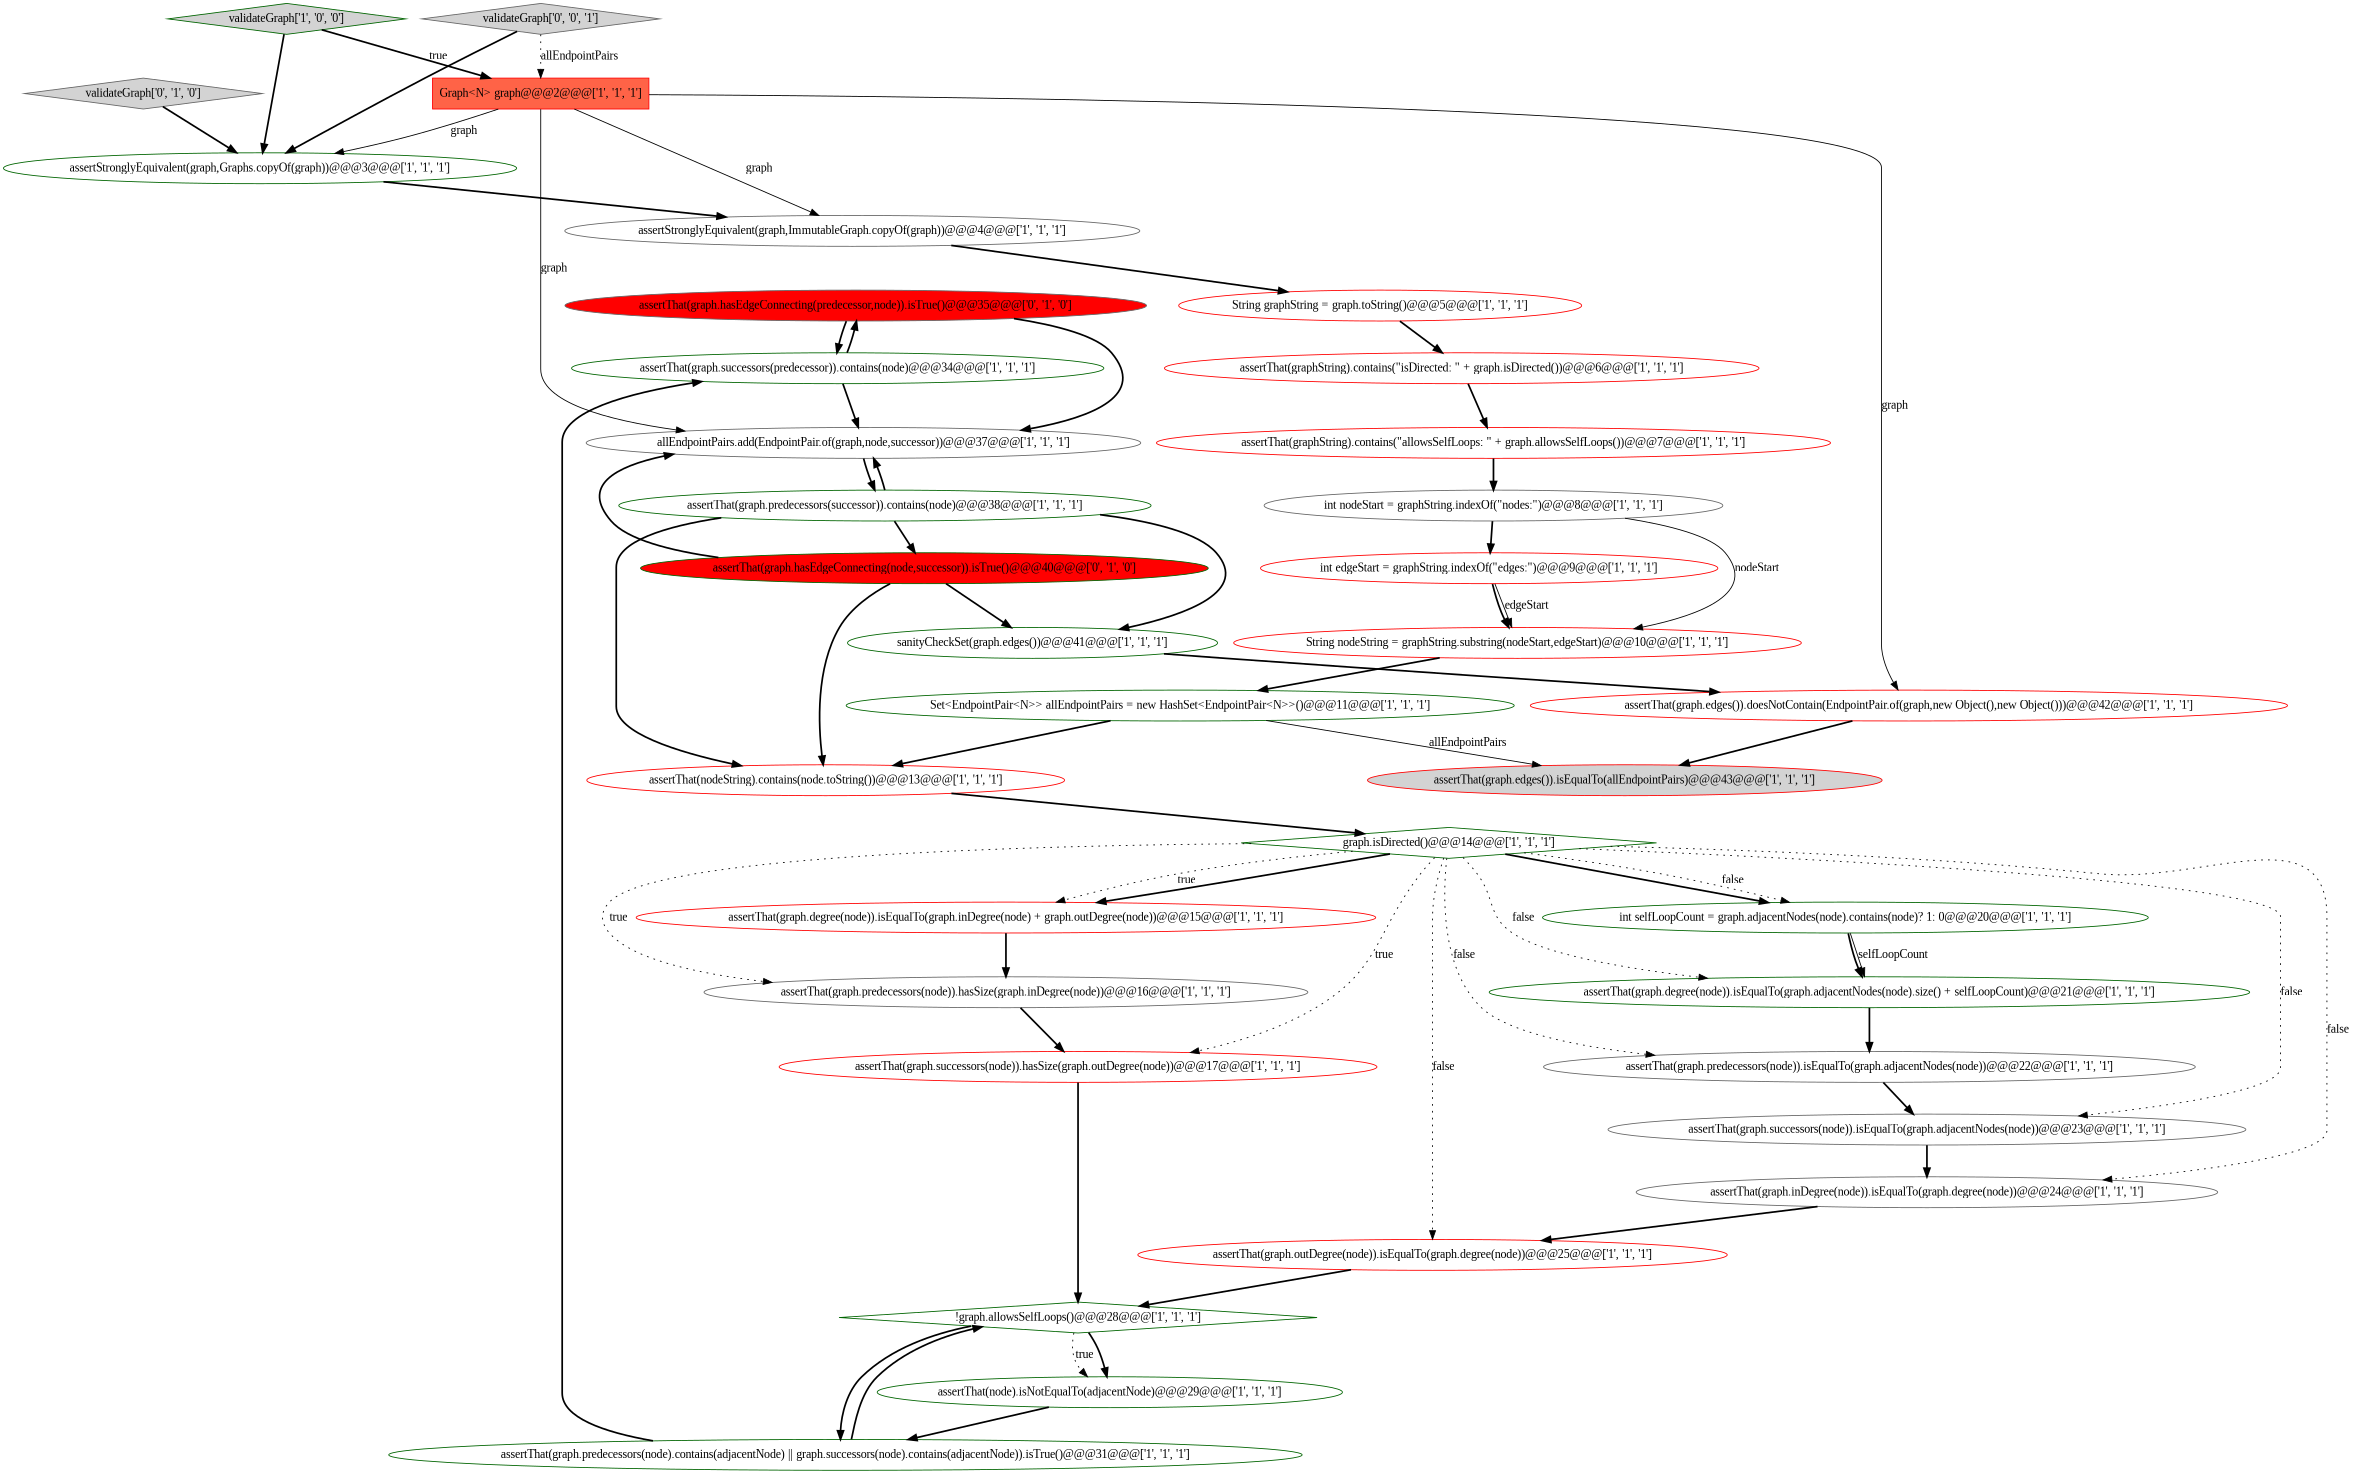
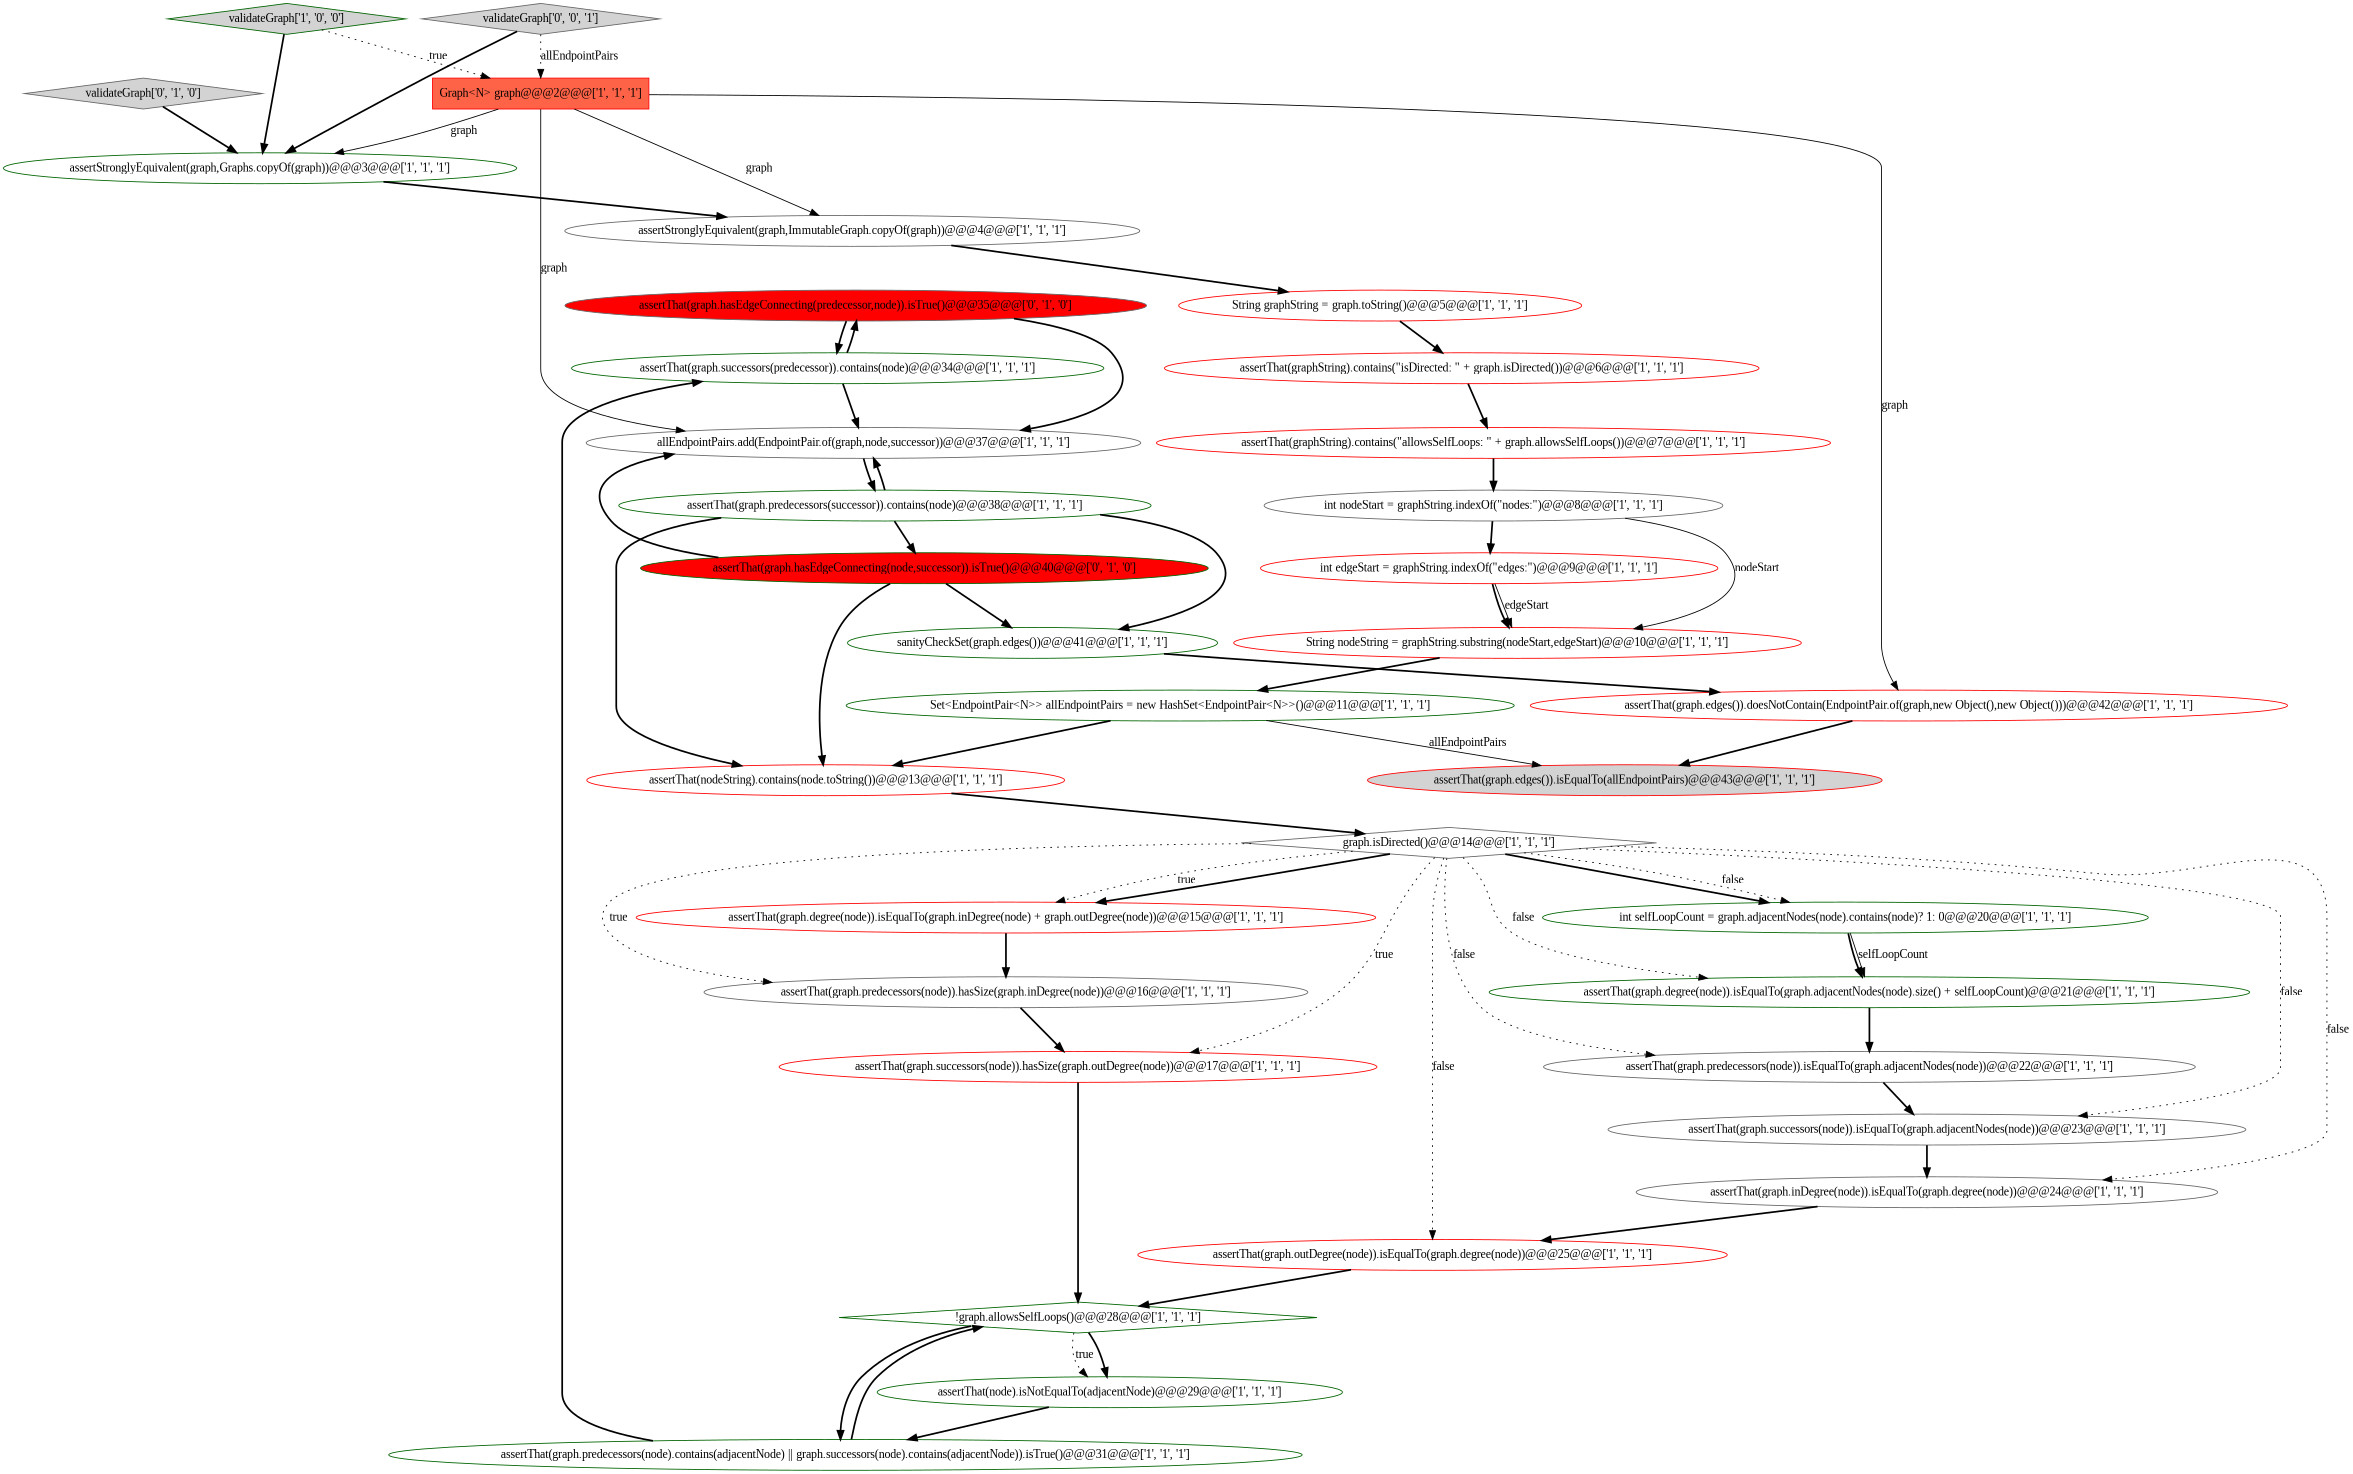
(402, 53) -> (402, 53)
(1449, 843) -> (1449, 843)
